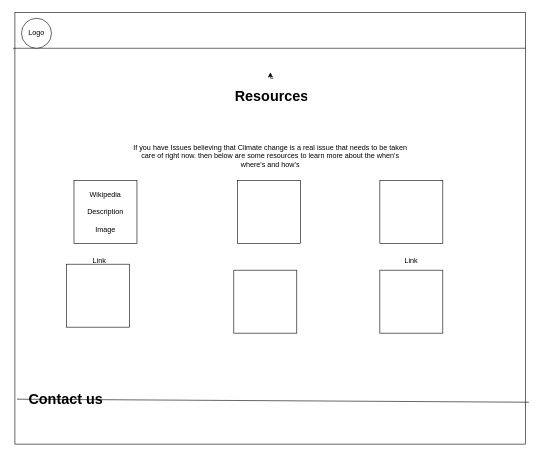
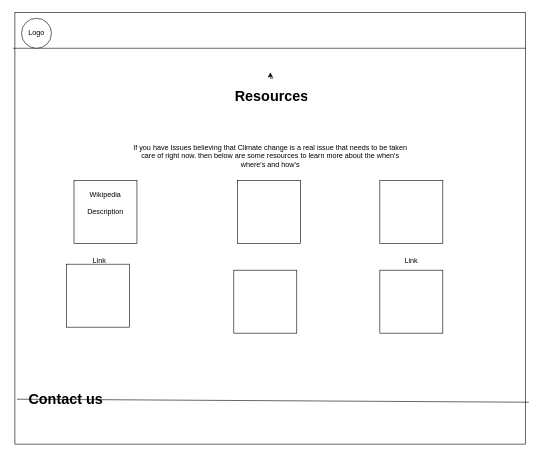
(105, 230) -> none
